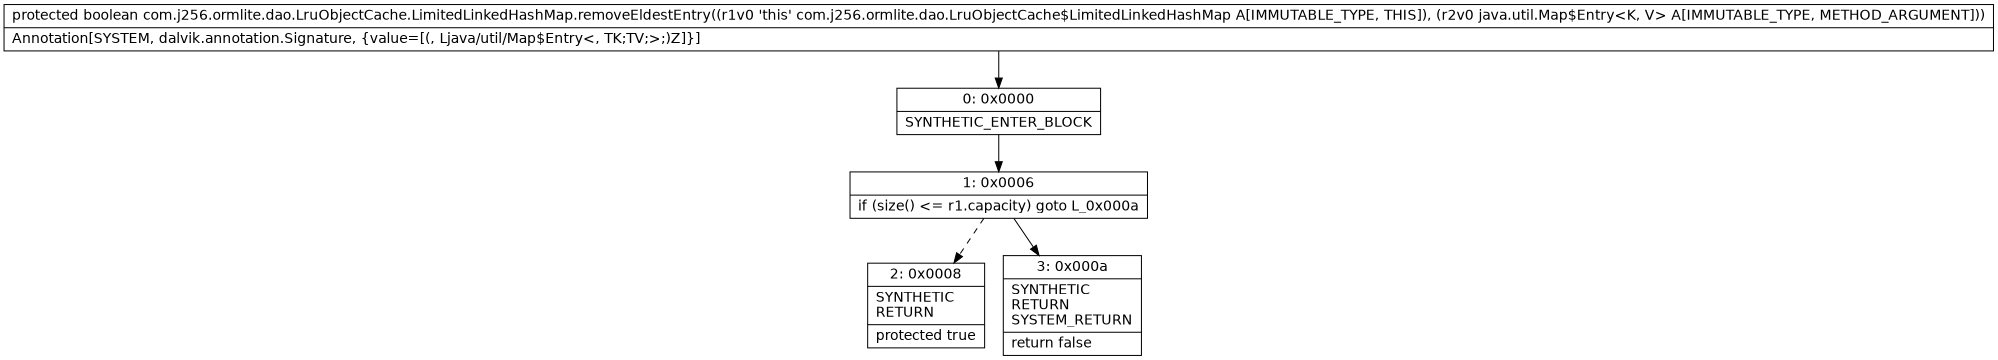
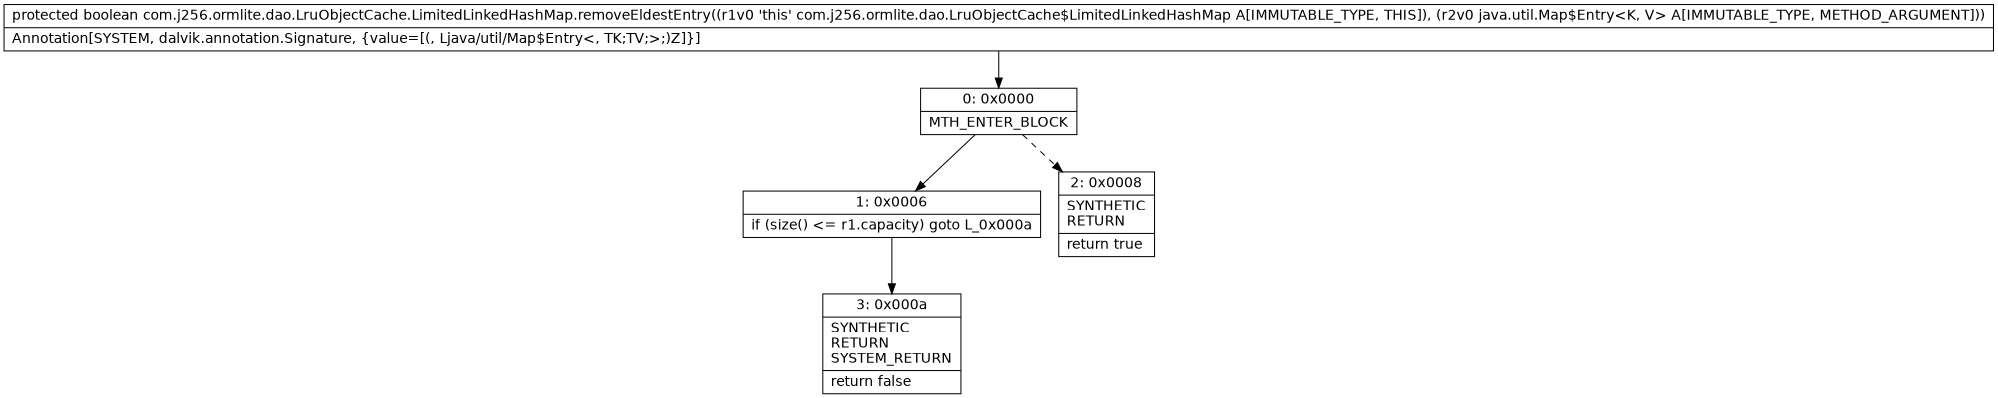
(999, 123) -> (999, 123)
(972, 236) -> (1039, 150)
(926, 336) -> (1105, 245)
